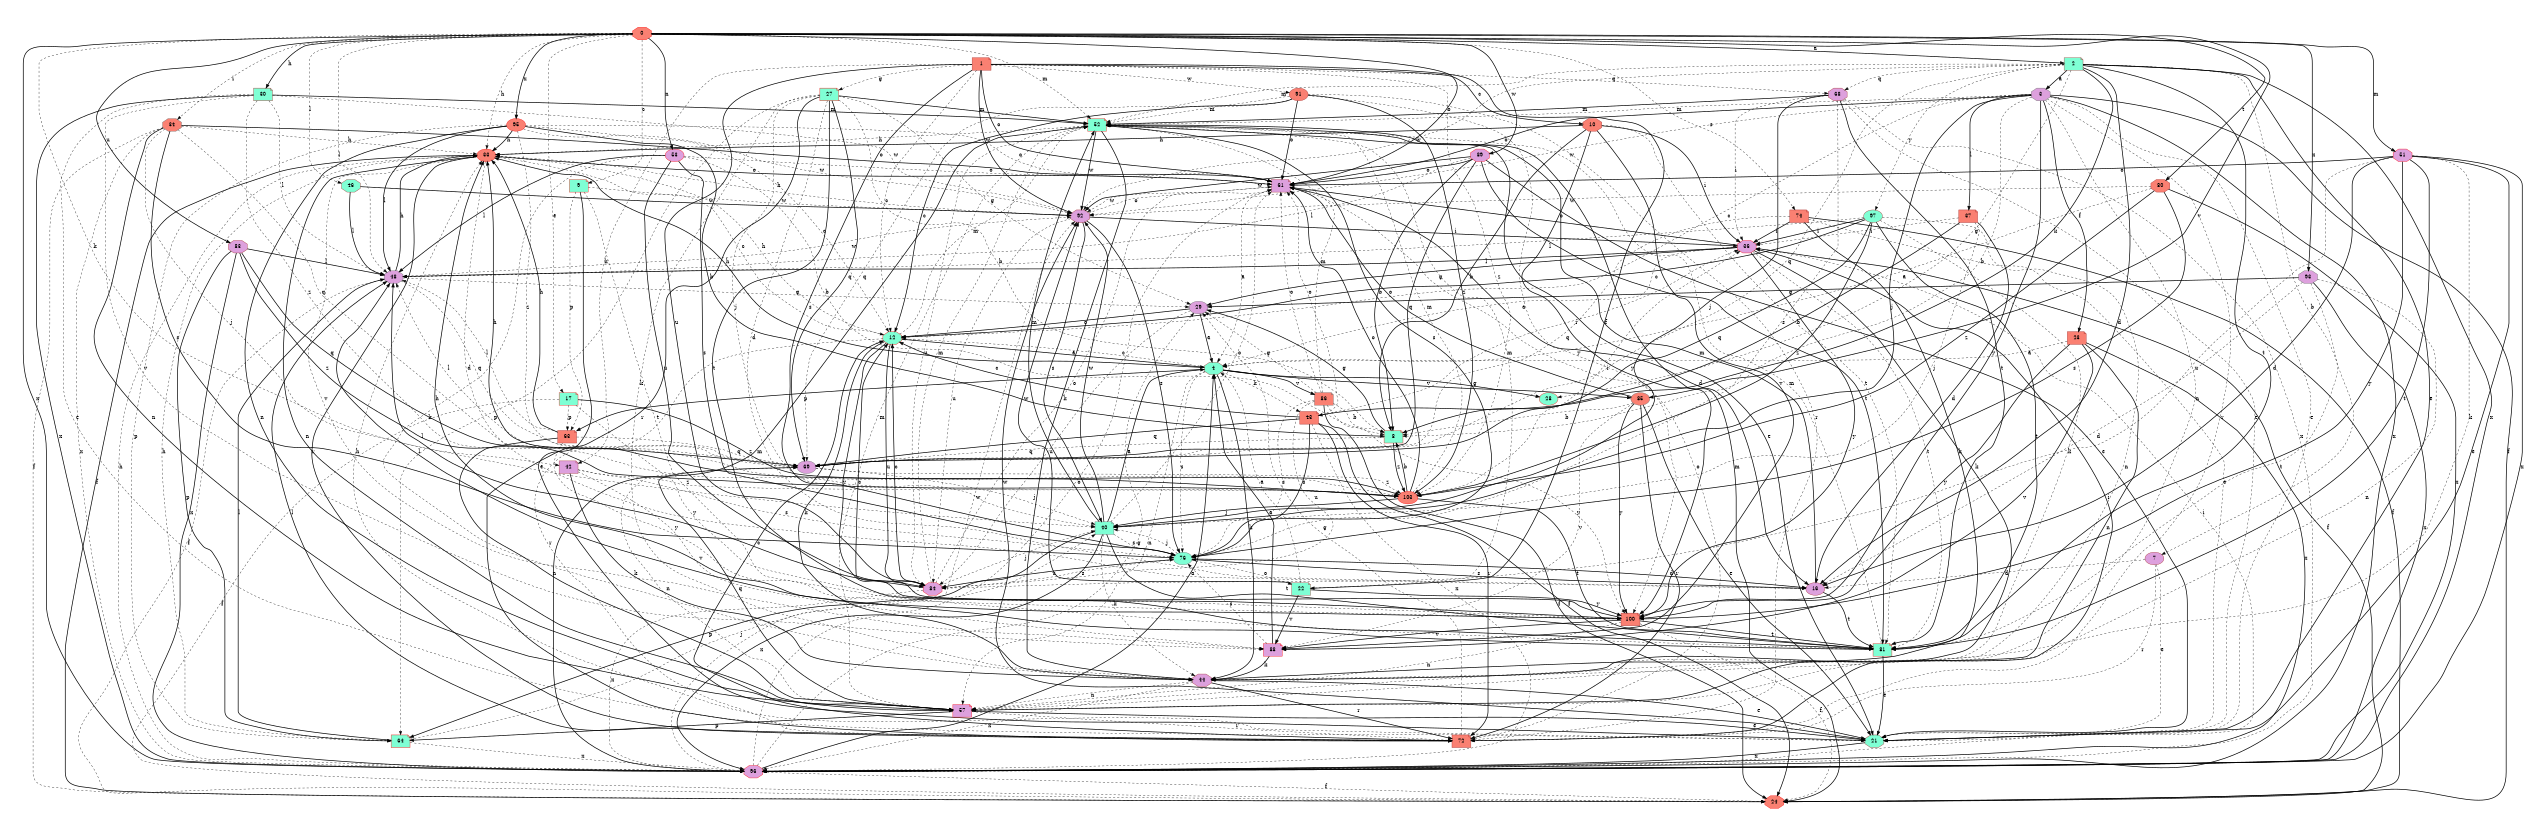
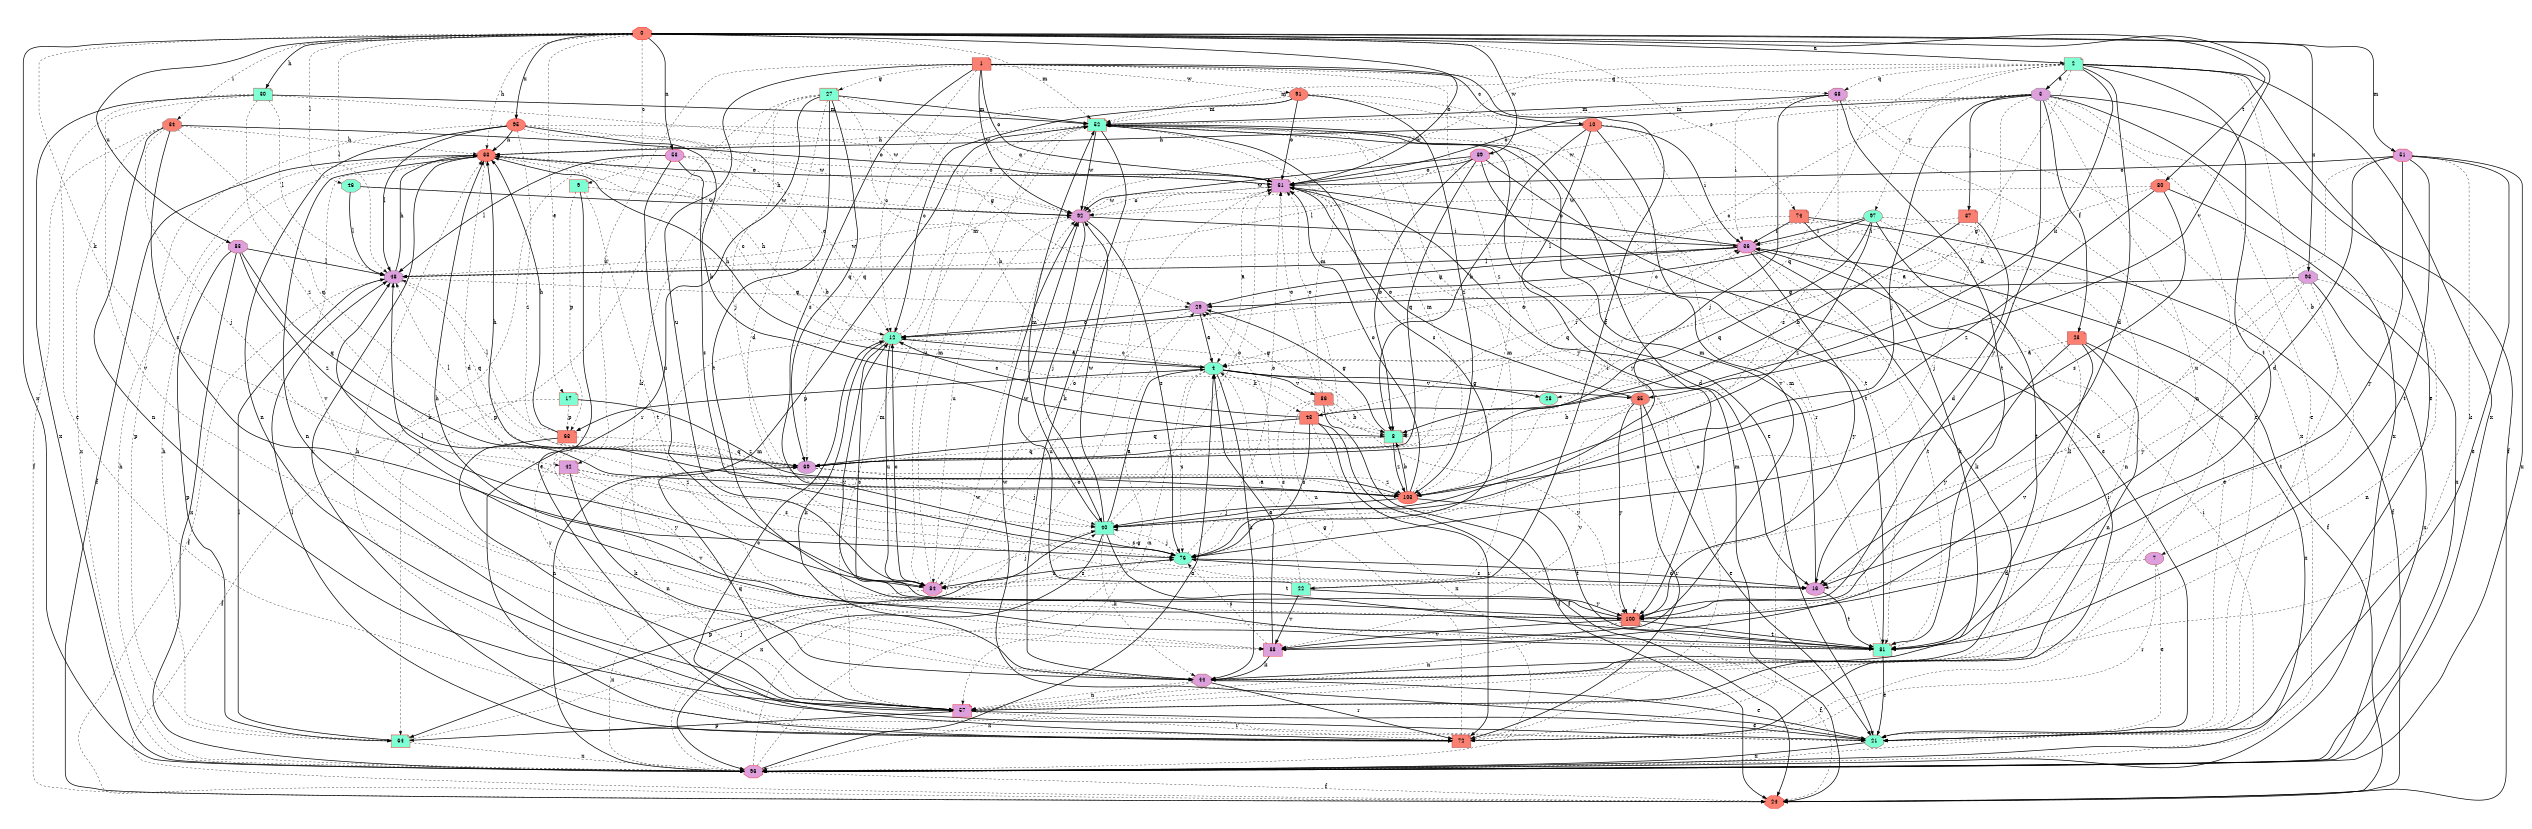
(1971, 155) -> (1971, 155)
(1053, 368) -> (1053, 368)
(1240, 570) -> (1272, 367)
(1257, 605) -> (2012, 524)
